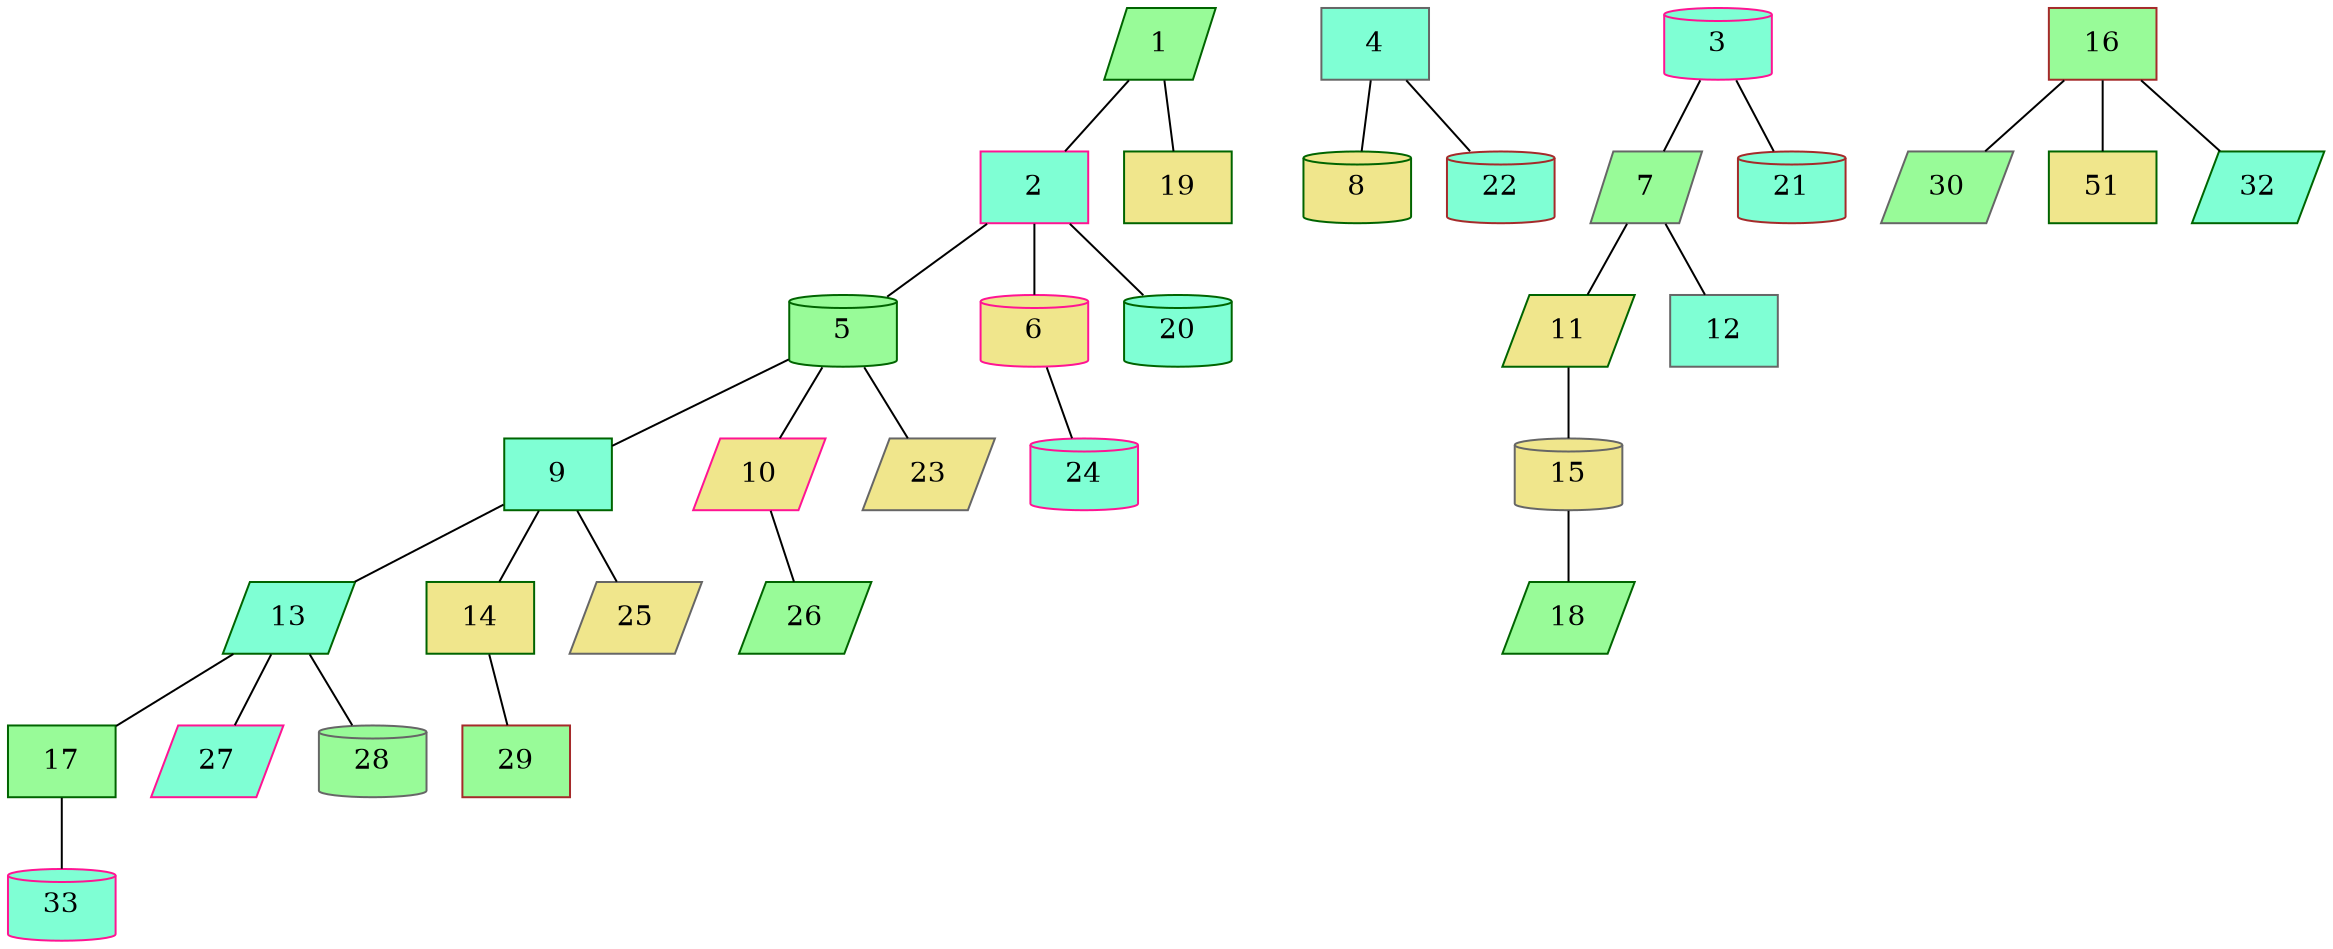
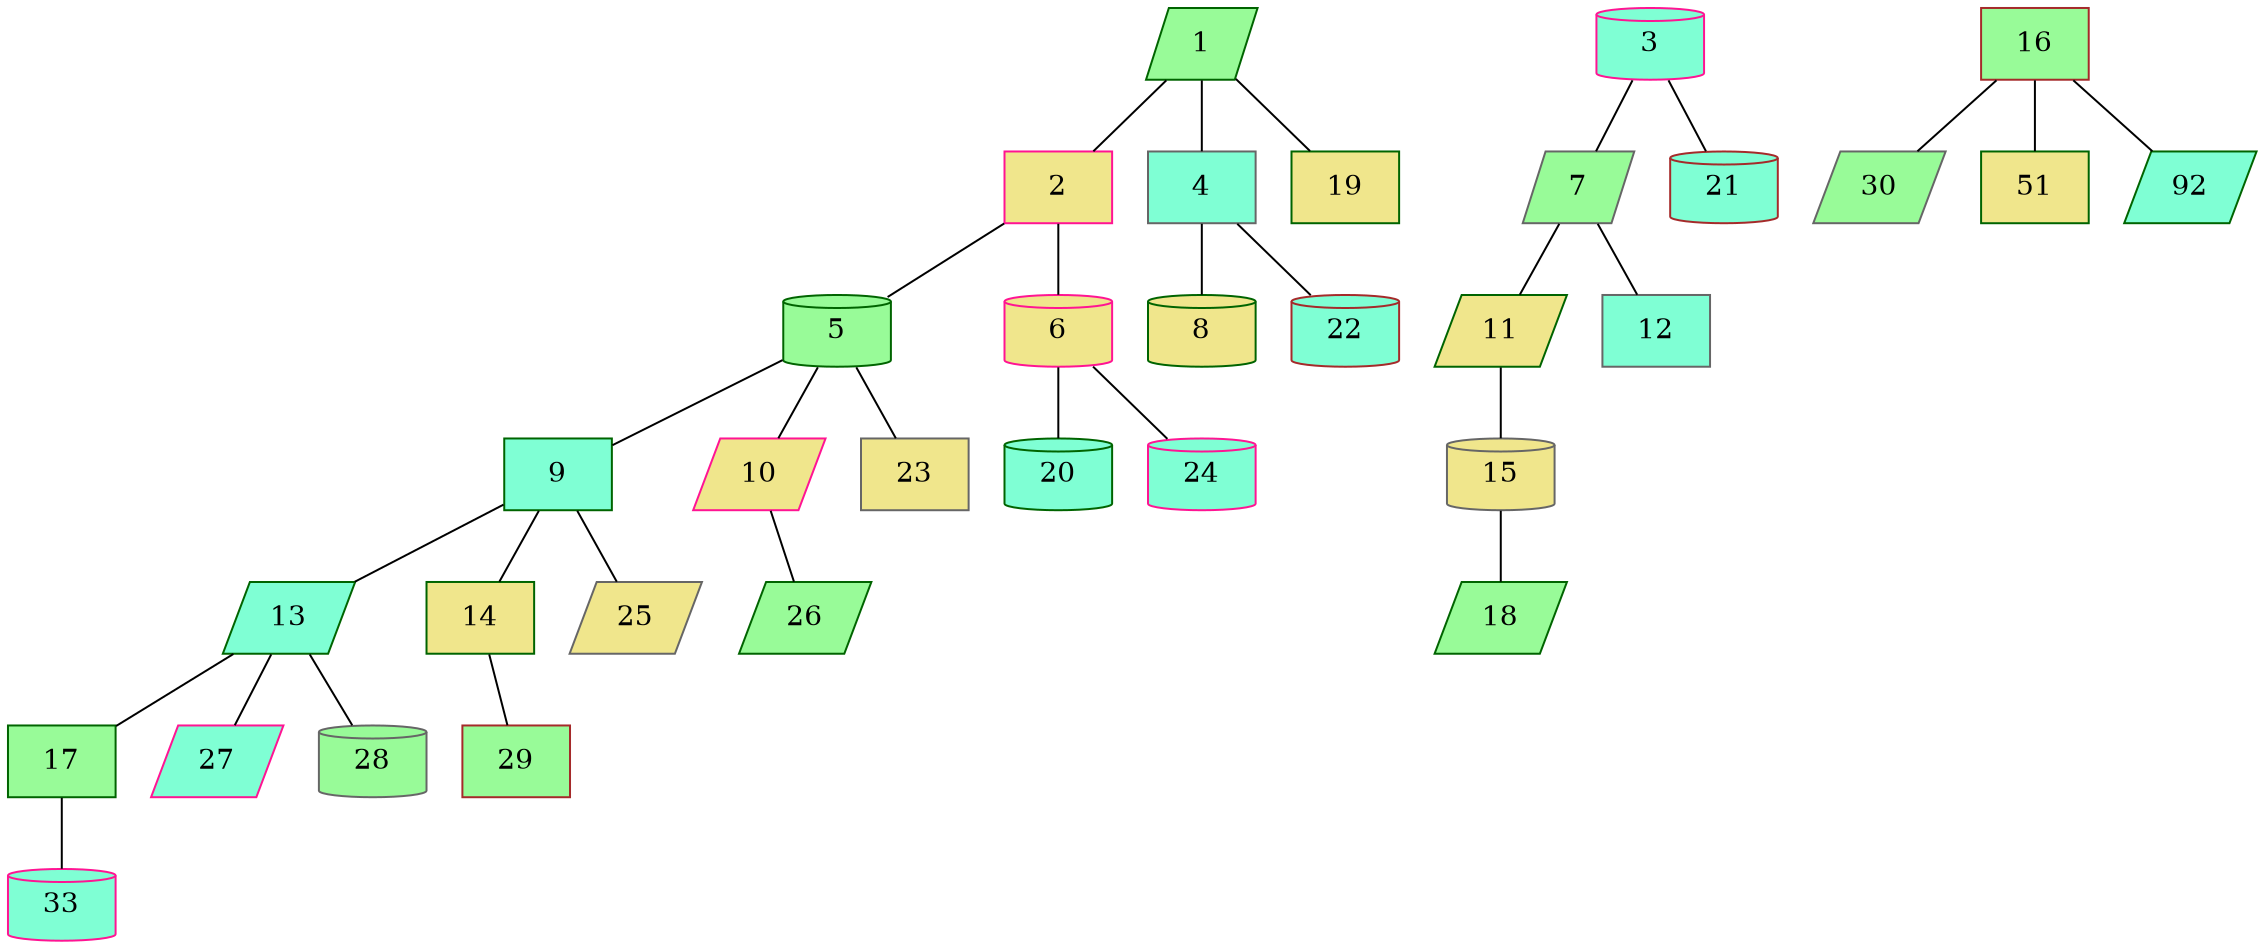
none -> (1202, 116)
(1034, 187) -> (1058, 187)
(2258, 187) -> (2190, 187)
(1107, 260) -> (1058, 403)
(929, 474) -> (915, 474)
